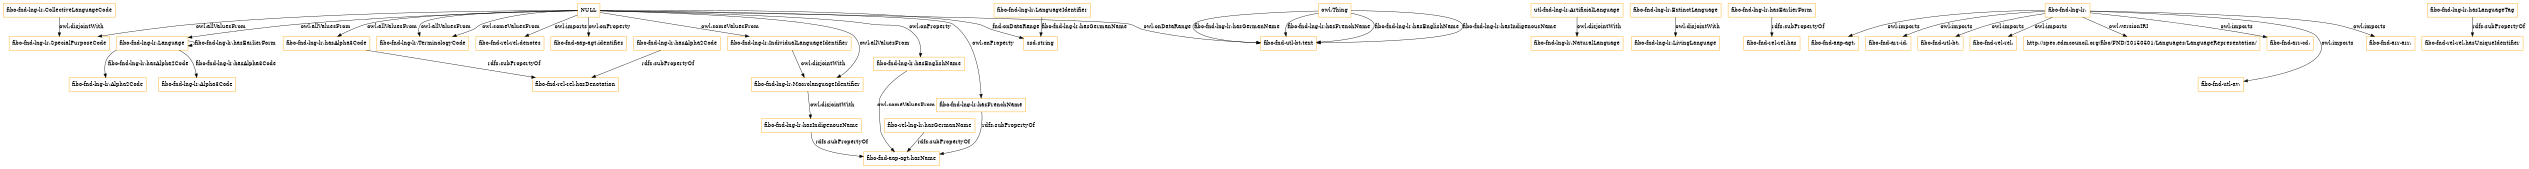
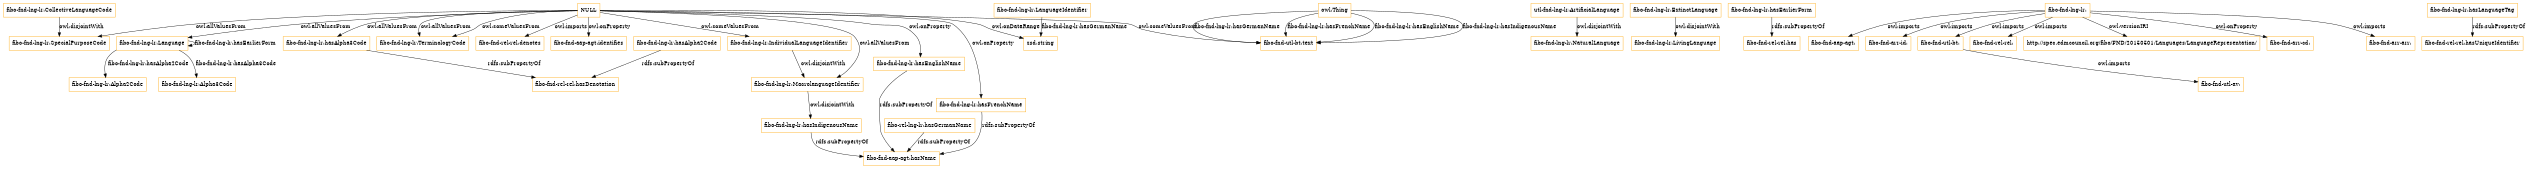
(2253, 21) -> (2078, 68)
(1016, 27) -> (1016, 27)
(1168, 27) -> (1168, 27)
(2237, 27) -> (2237, 27)
(906, 105) -> (906, 105)
